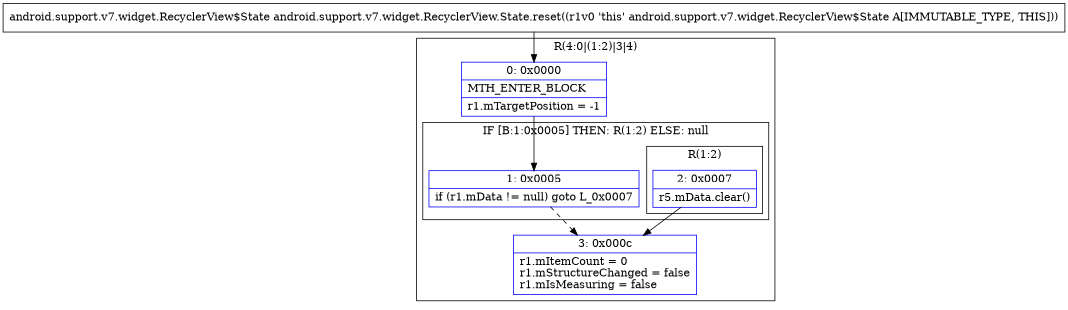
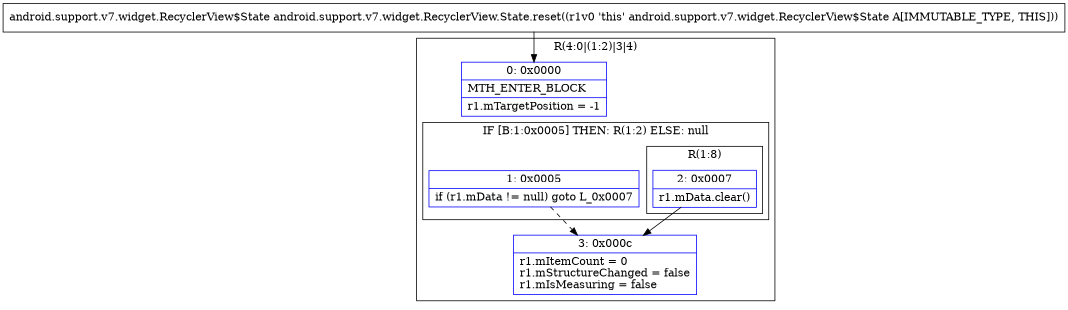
(534, 140) -> none
(705, 155) -> (705, 155)
(705, 198) -> (705, 198)
